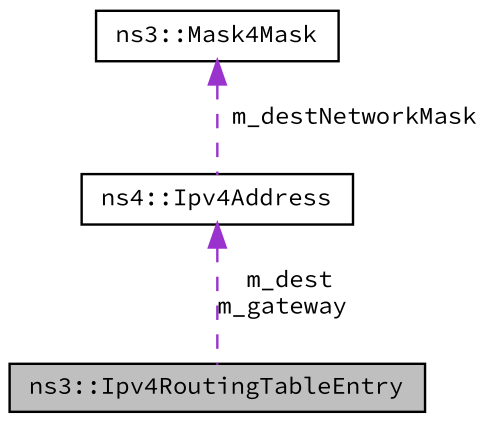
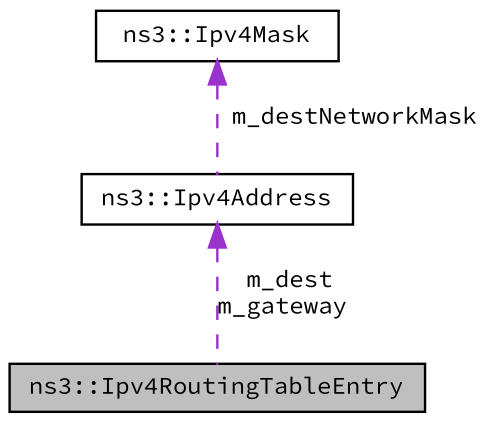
(217, 36) -> (217, 36)
(217, 199) -> (217, 199)
